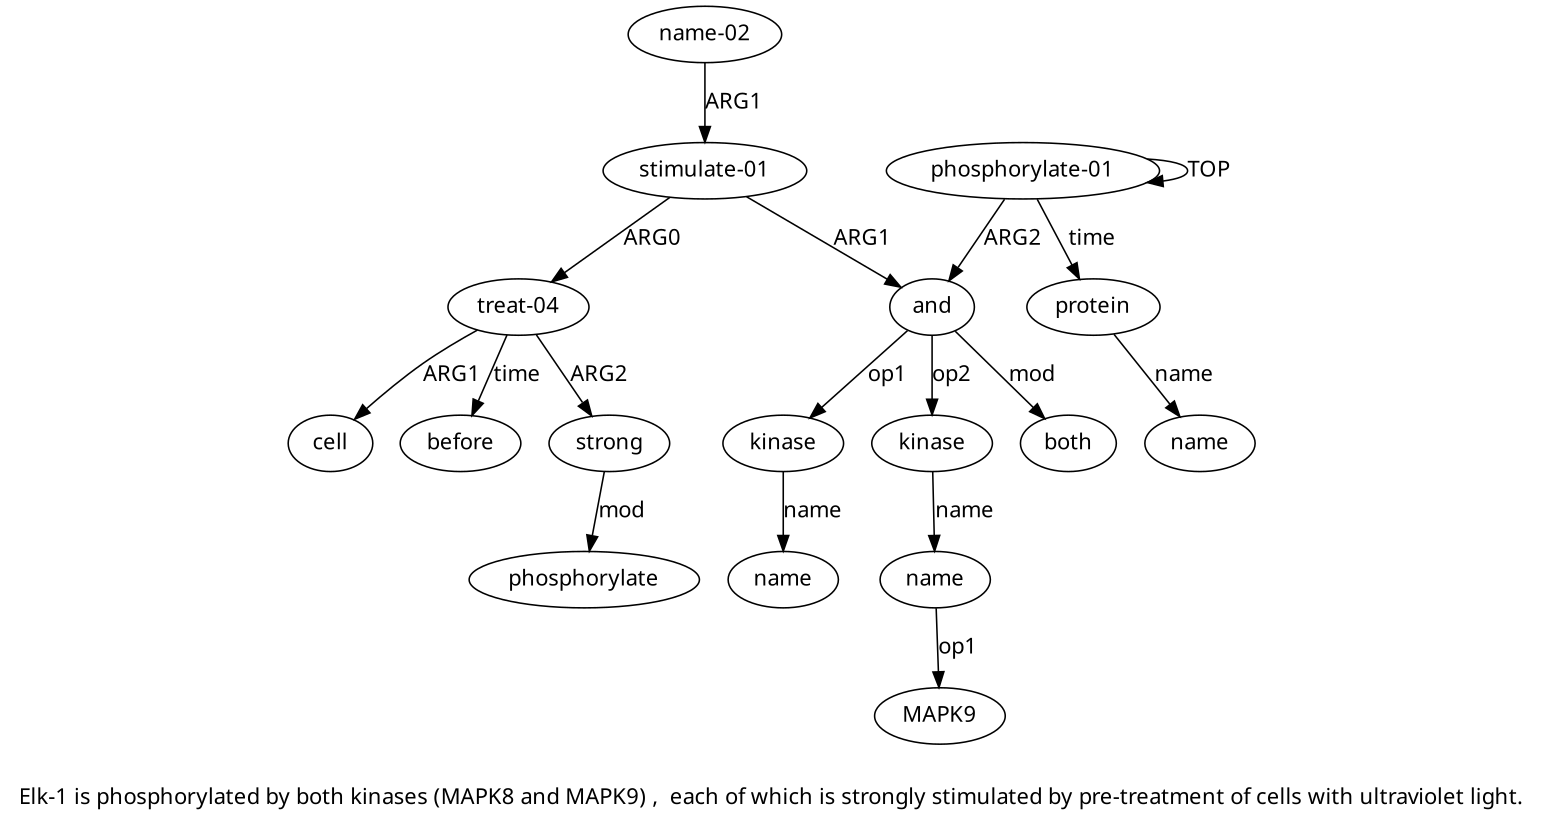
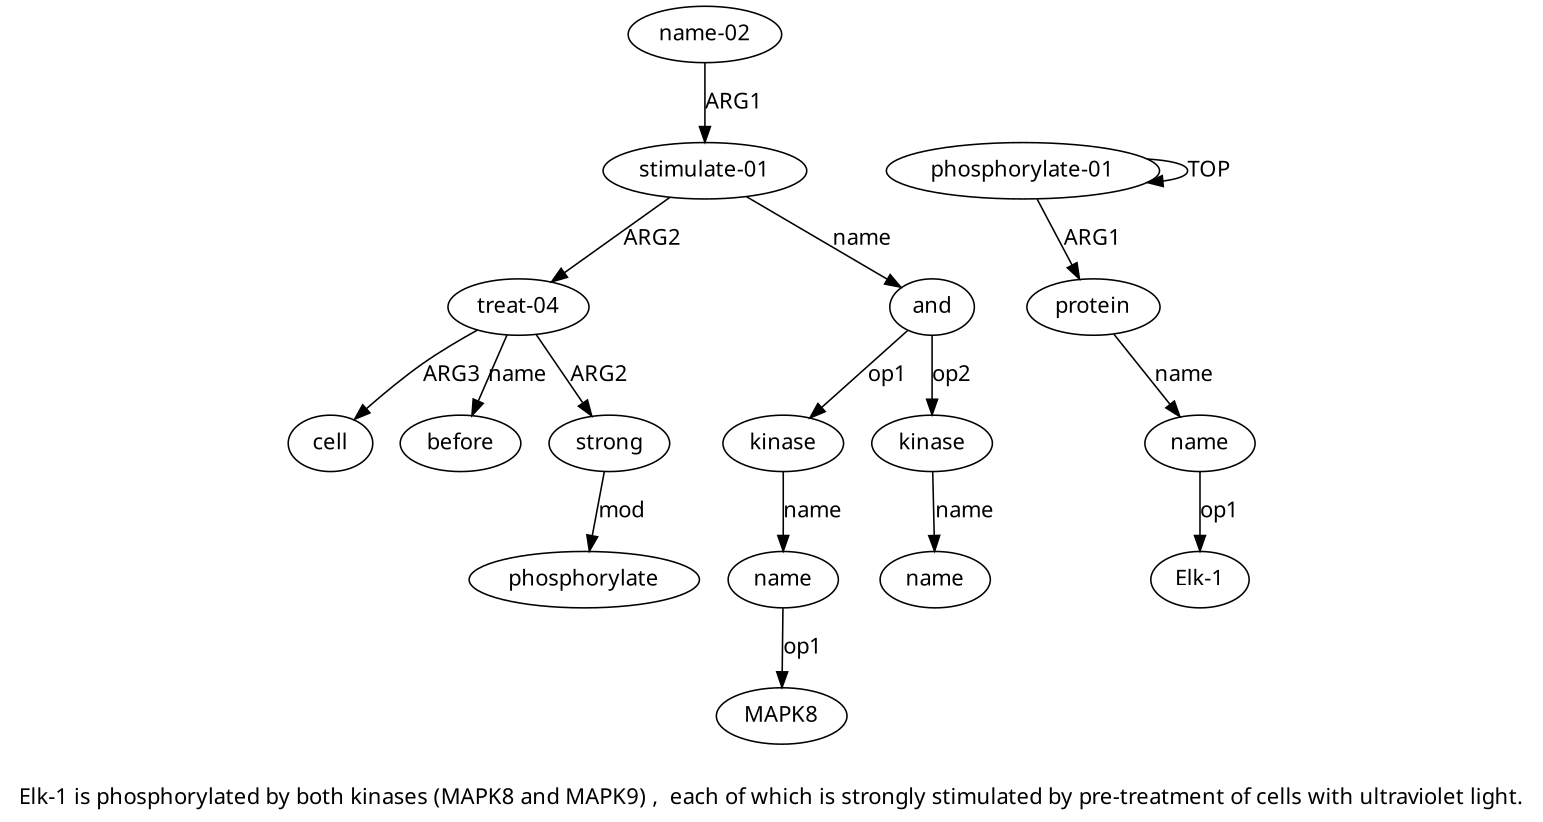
(981, 233) -> none
(652, 239) -> (652, 239)
(862, 239) -> (862, 239)
(1093, 239) -> (1093, 239)
(452, 375) -> (452, 375)
(518, 375) -> (518, 375)
(1068, 443) -> none
none -> (1200, 580)
none -> (782, 716)
(940, 716) -> none
